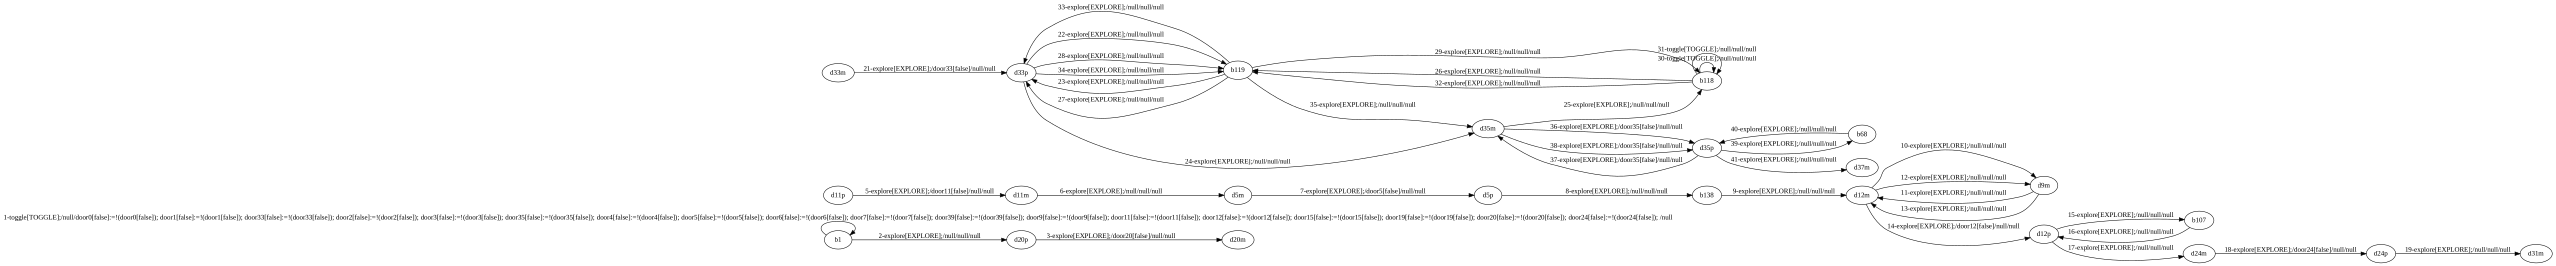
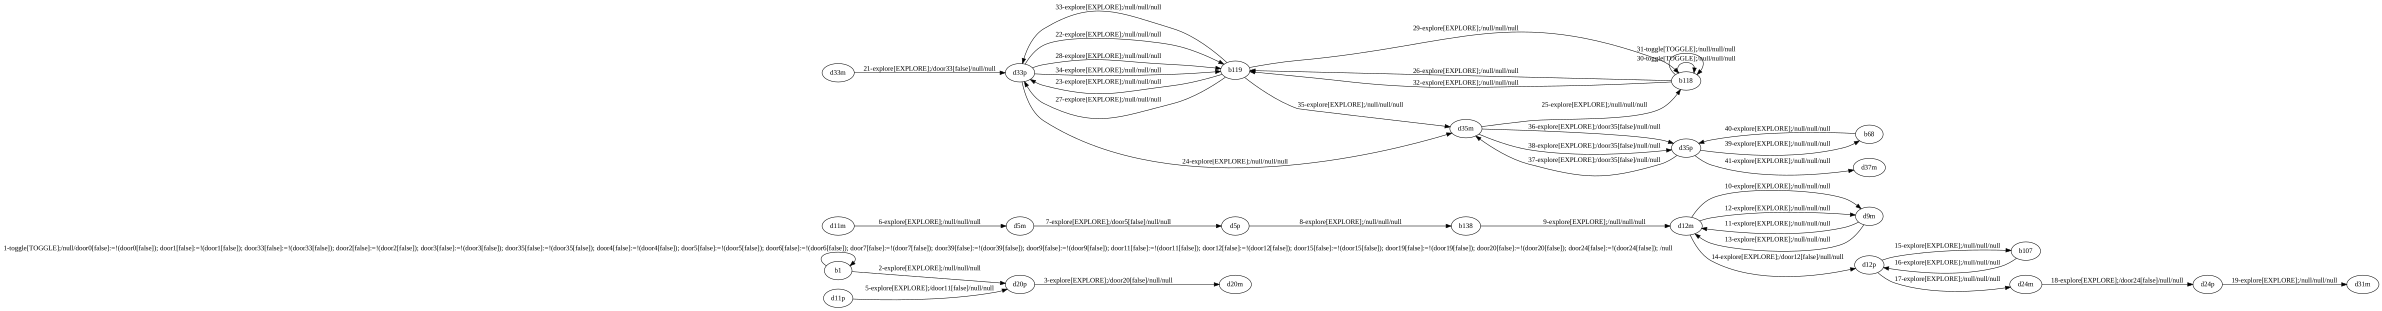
(927, 195) -> (928, 299)
